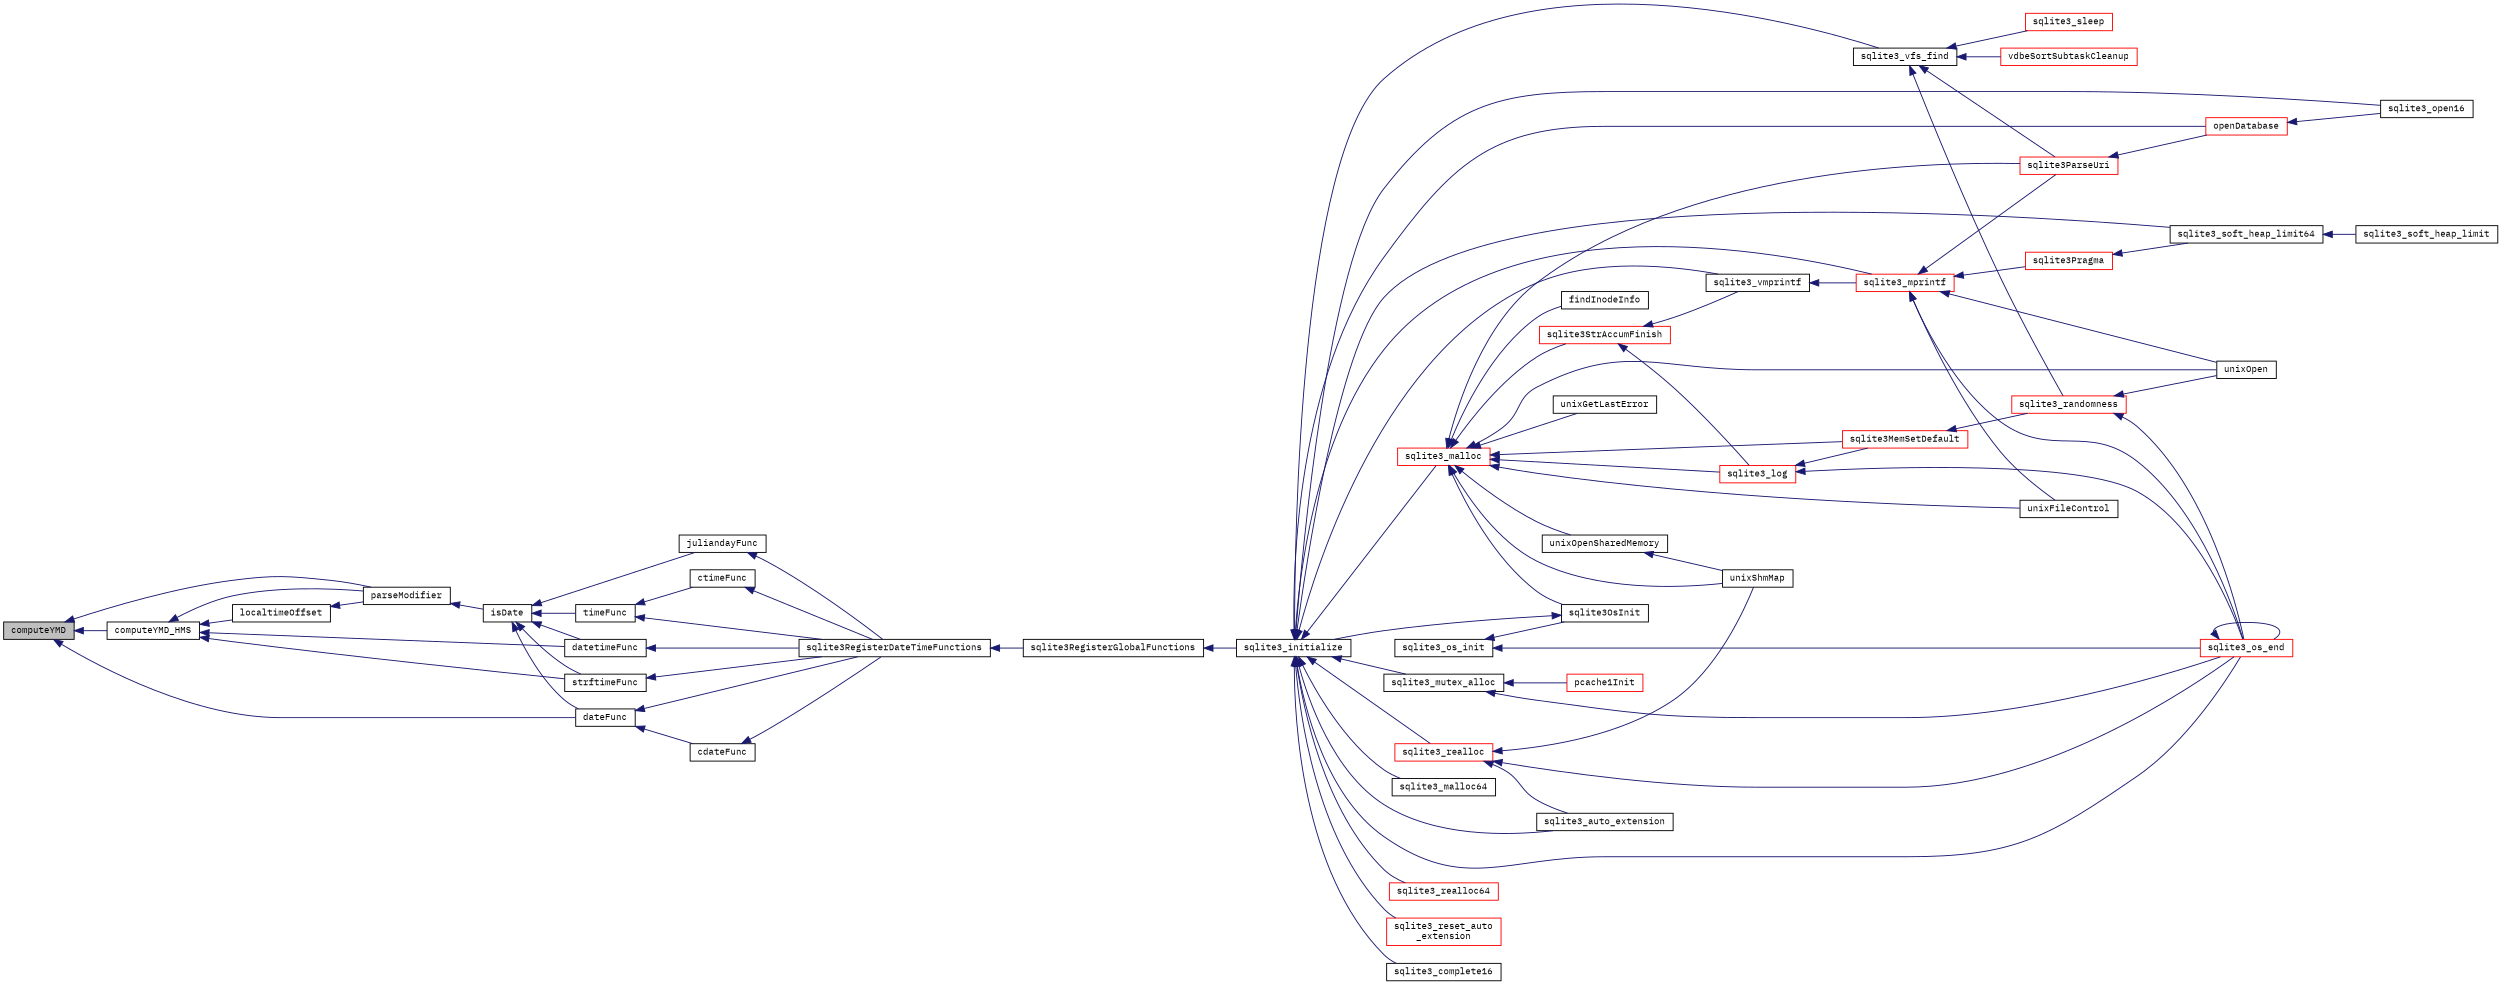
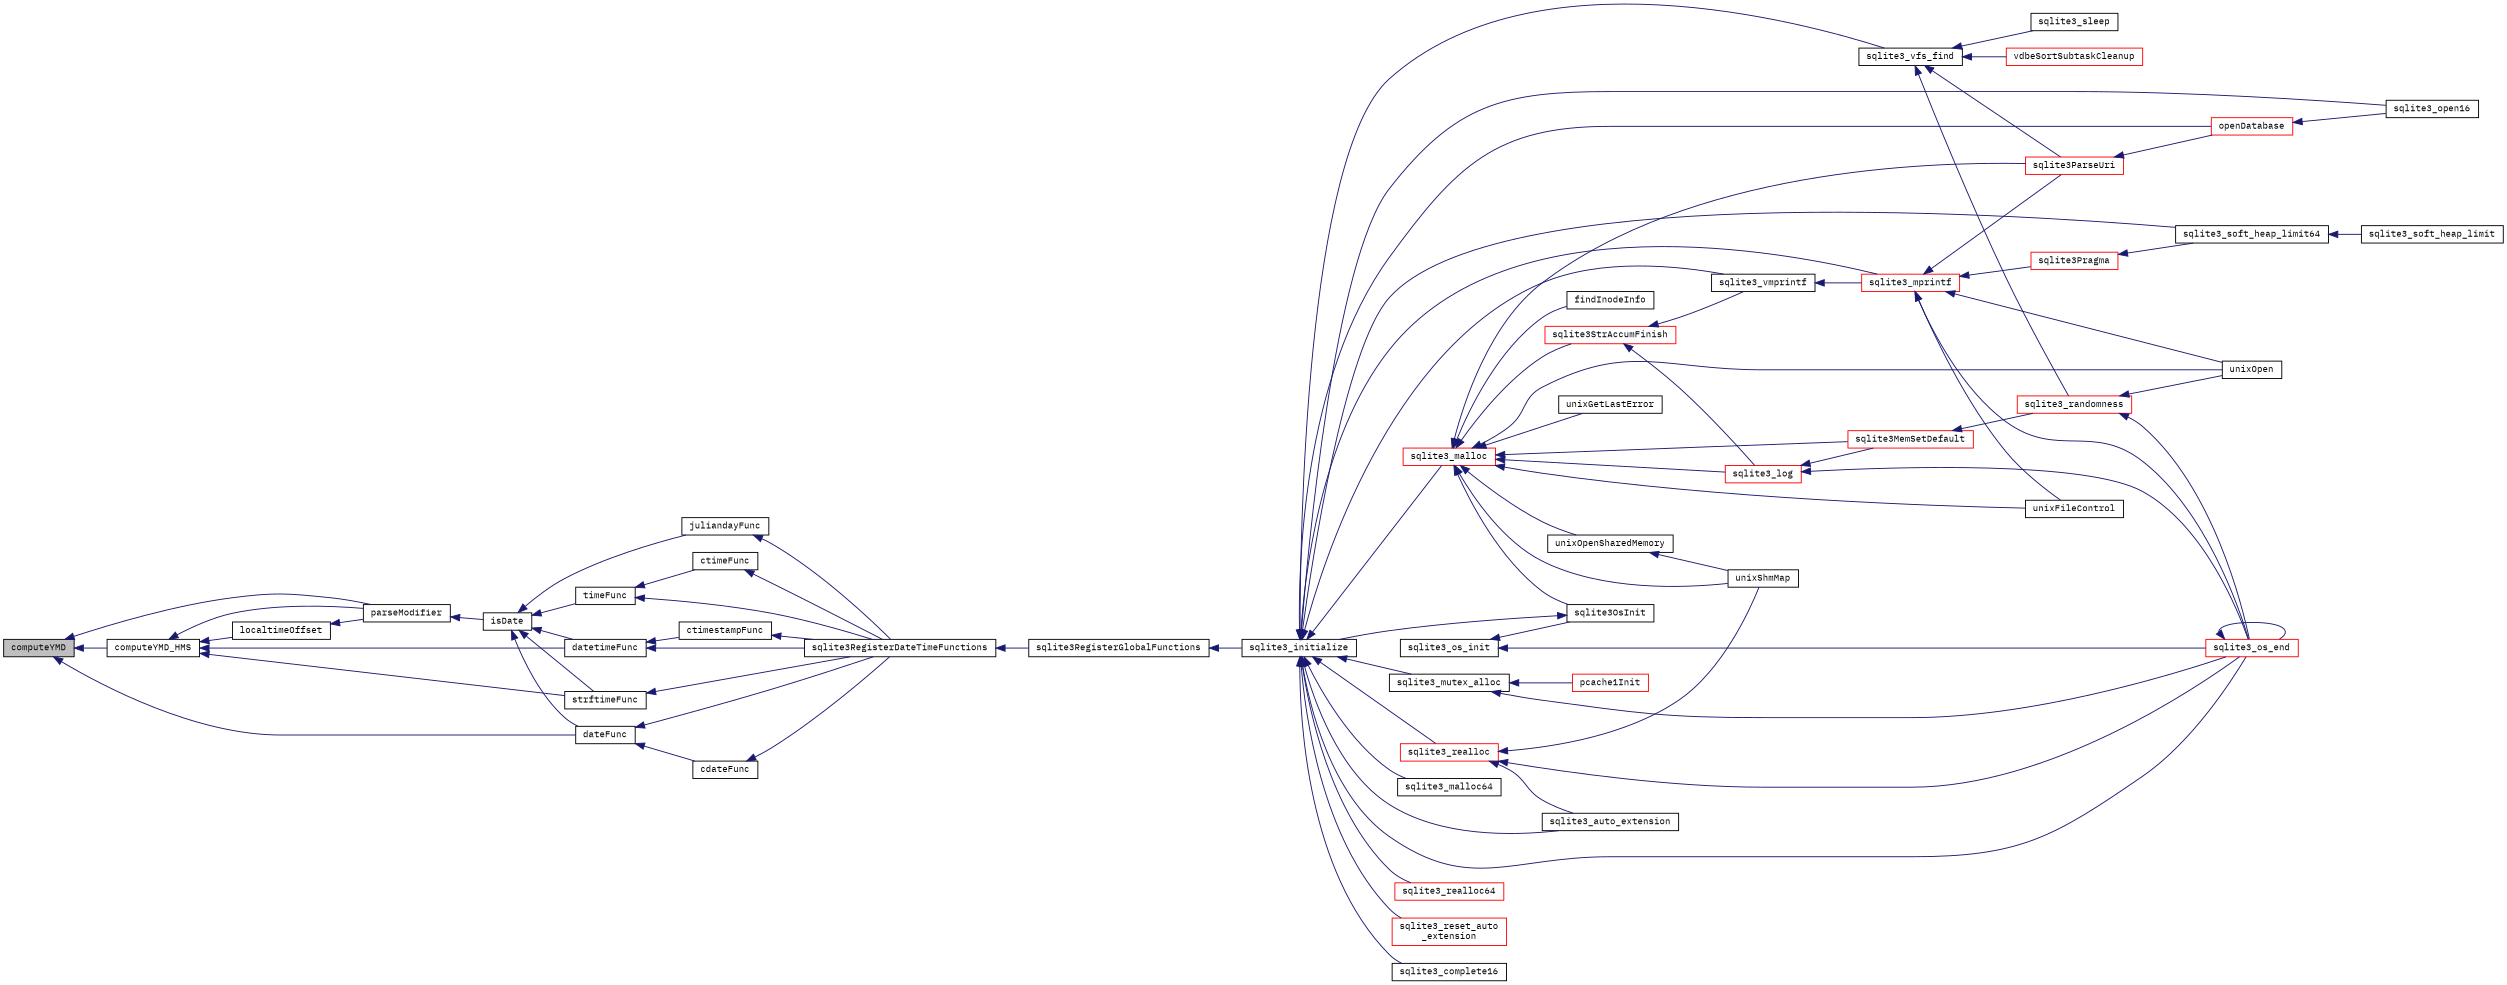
(2069, 22) -> (2074, 22)
none -> (725, 631)
